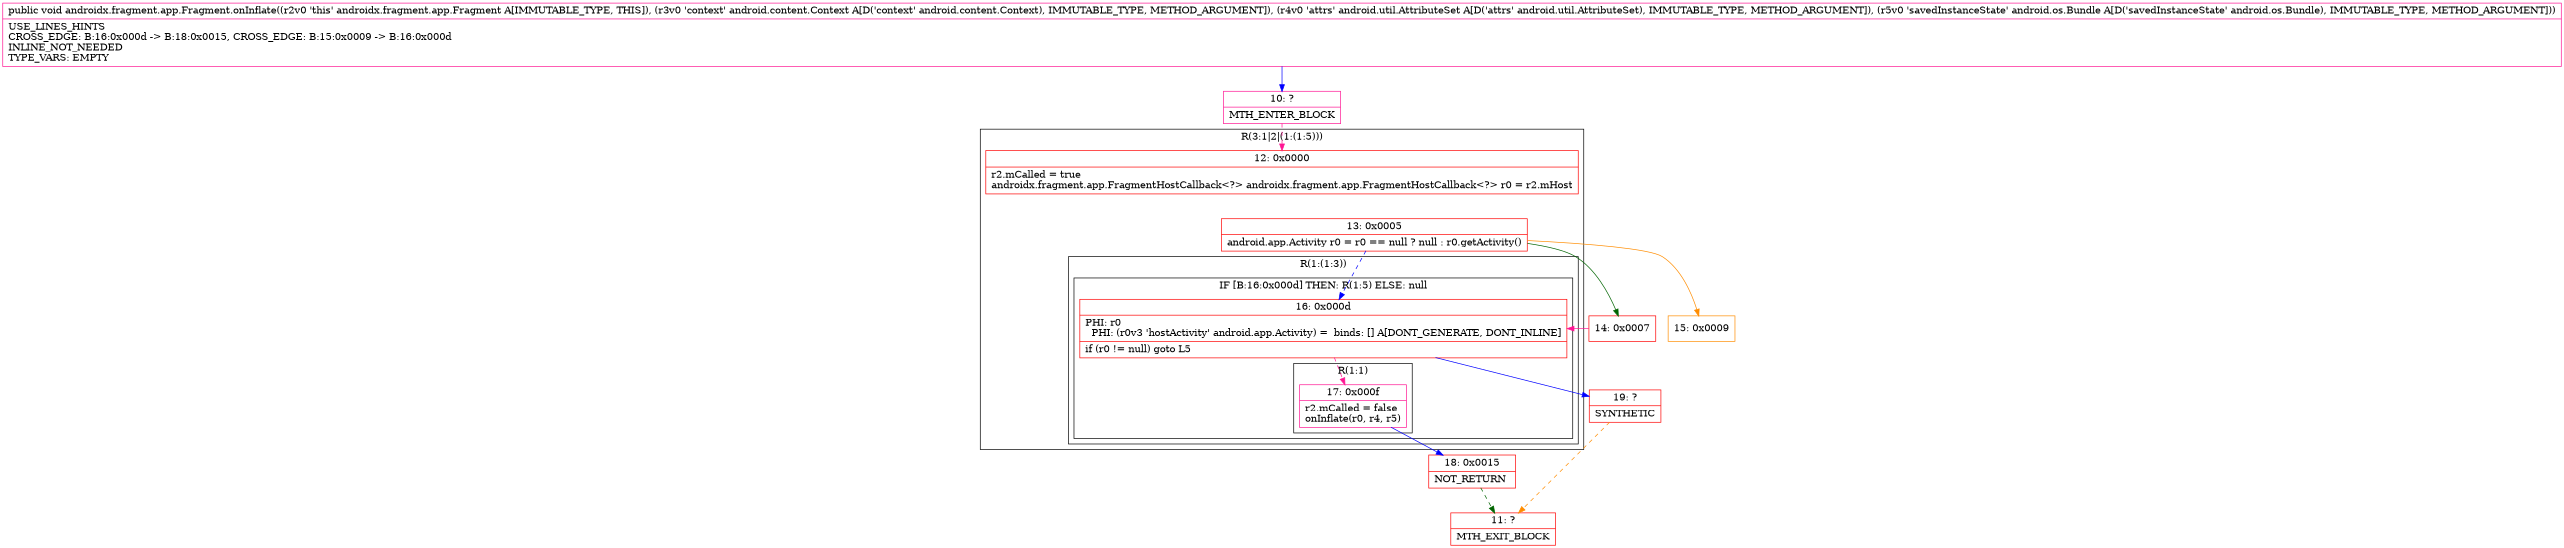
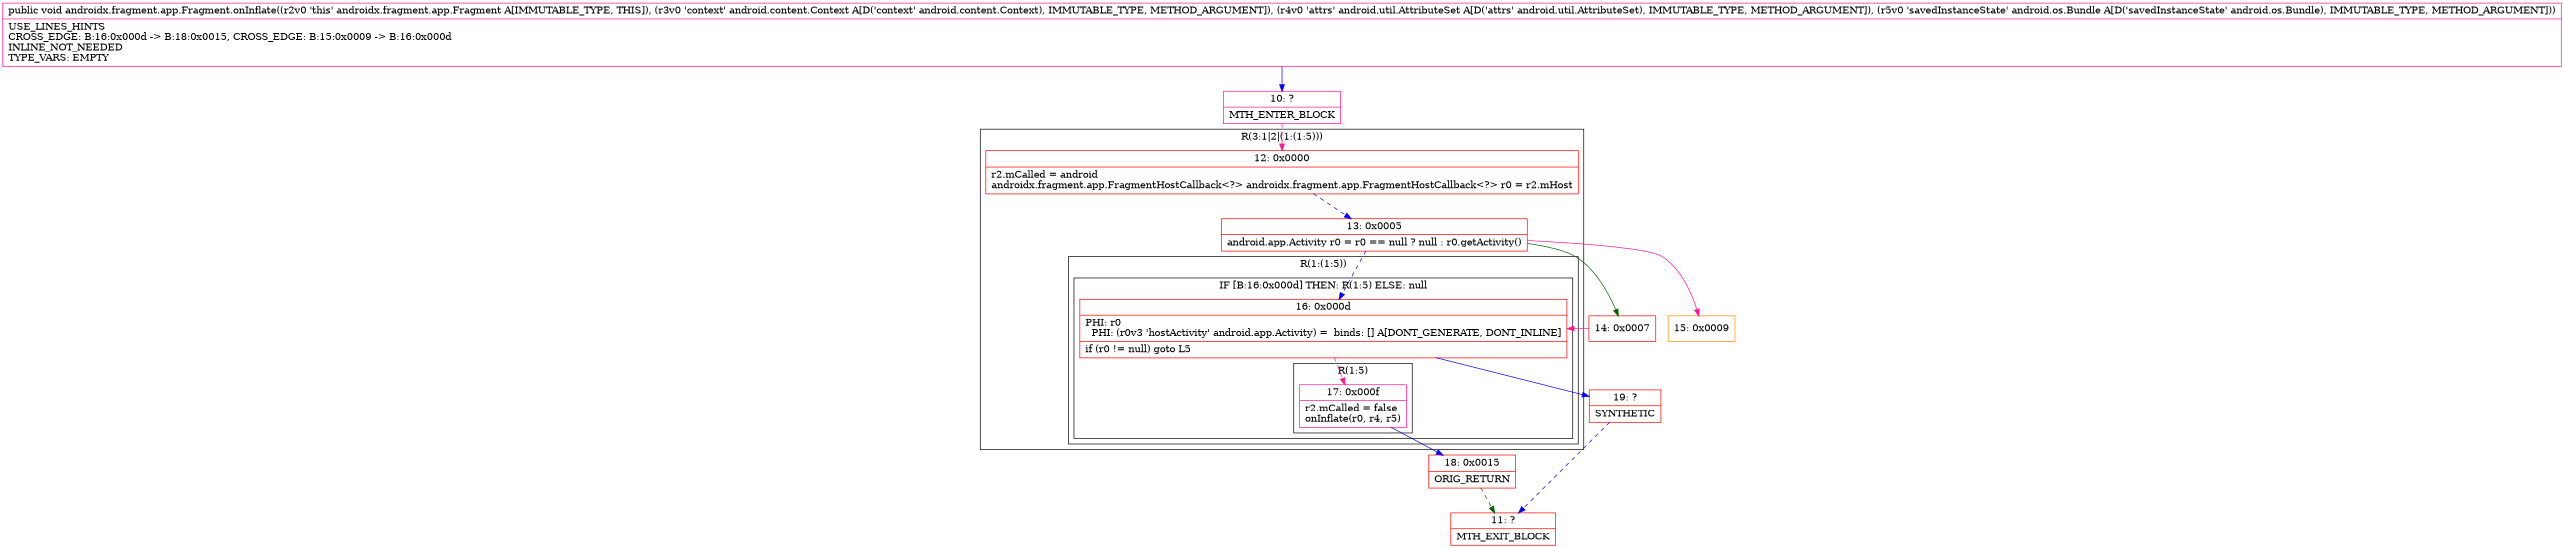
(1036, 175) -> (1045, 175)
none -> (1329, 204)
(1627, 249) -> (1627, 249)
(1323, 265) -> (1323, 265)
(1353, 371) -> (1353, 371)
(1567, 465) -> (1567, 465)
(1470, 479) -> (1472, 479)
